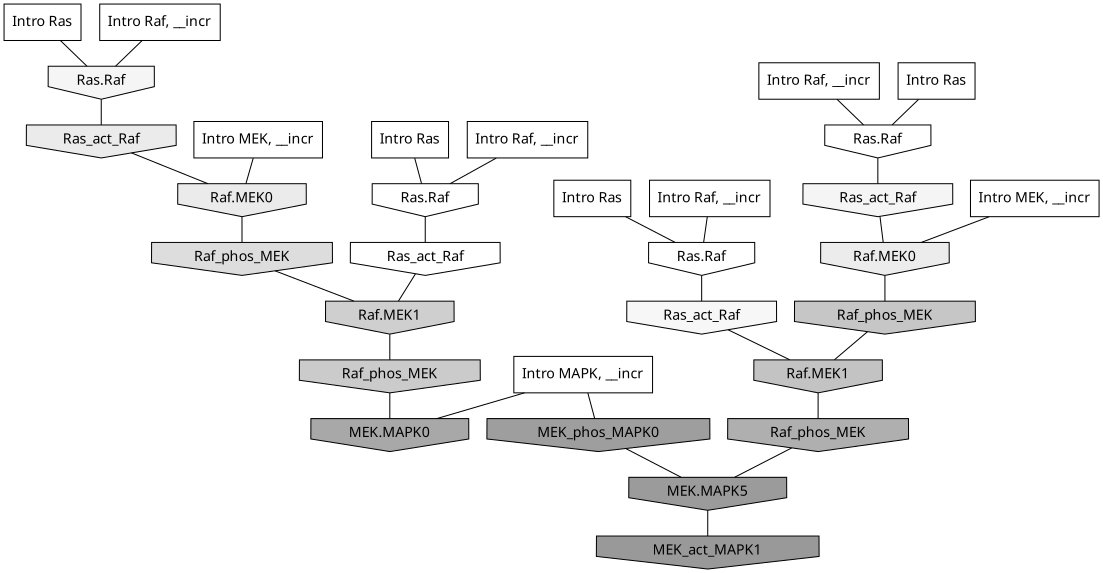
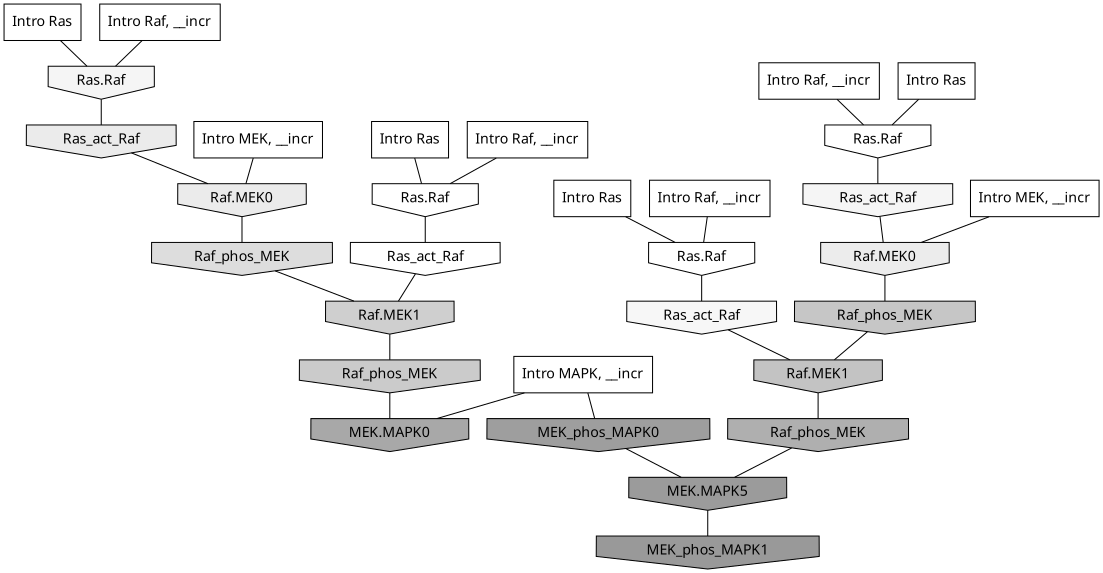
(708, 551) -> (708, 551)
